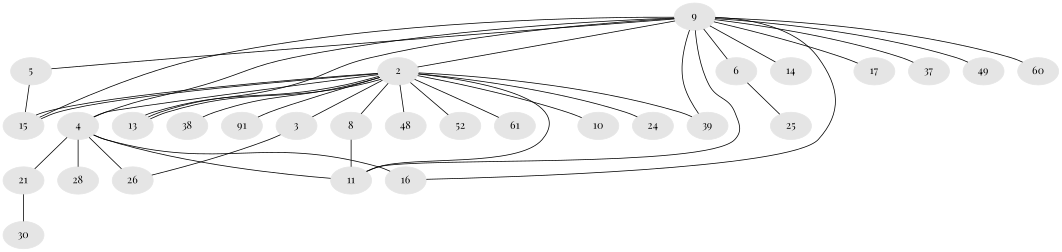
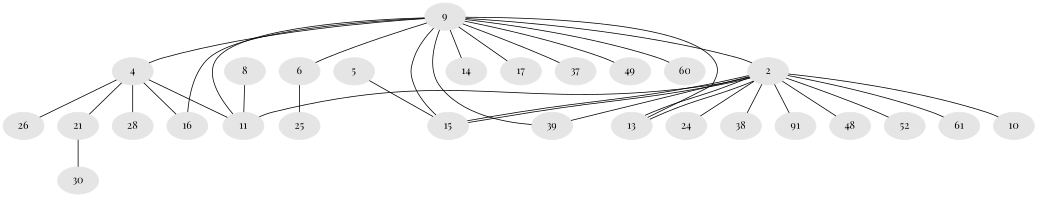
(332, 46) -> none
(375, 99) -> none
(171, 102) -> none
(297, 126) -> none
